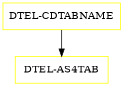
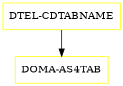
(62, 70) -> (62, 70)
